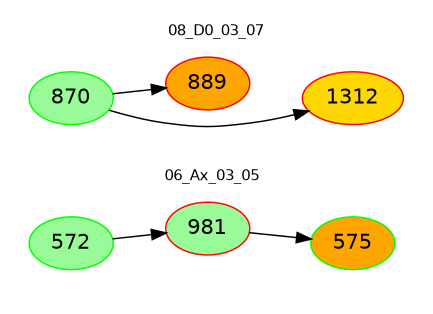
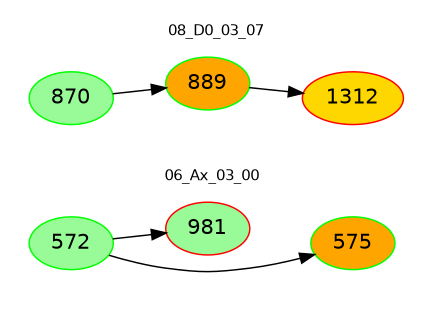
(208, 84) -> (208, 84)
(201, 126) -> (269, 90)
(212, 177) -> (212, 177)
(273, 235) -> (204, 272)
